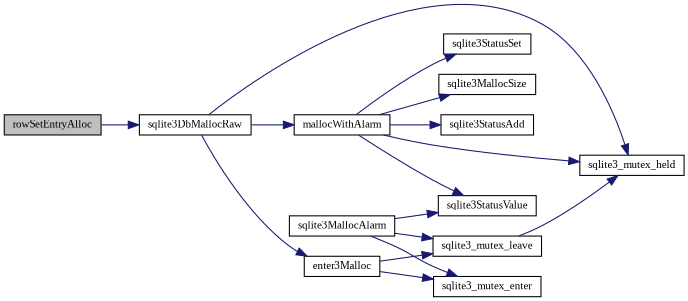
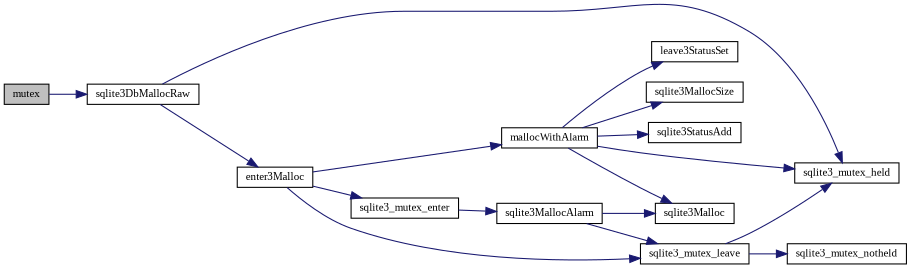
(487, 44) -> (695, 52)
(53, 125) -> (27, 94)
(267, 125) -> (402, 159)
(487, 206) -> (695, 213)
(404, 251) -> (472, 211)
none -> (847, 254)
